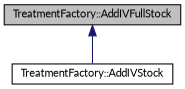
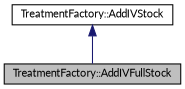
(92, 50) -> (92, 50)
